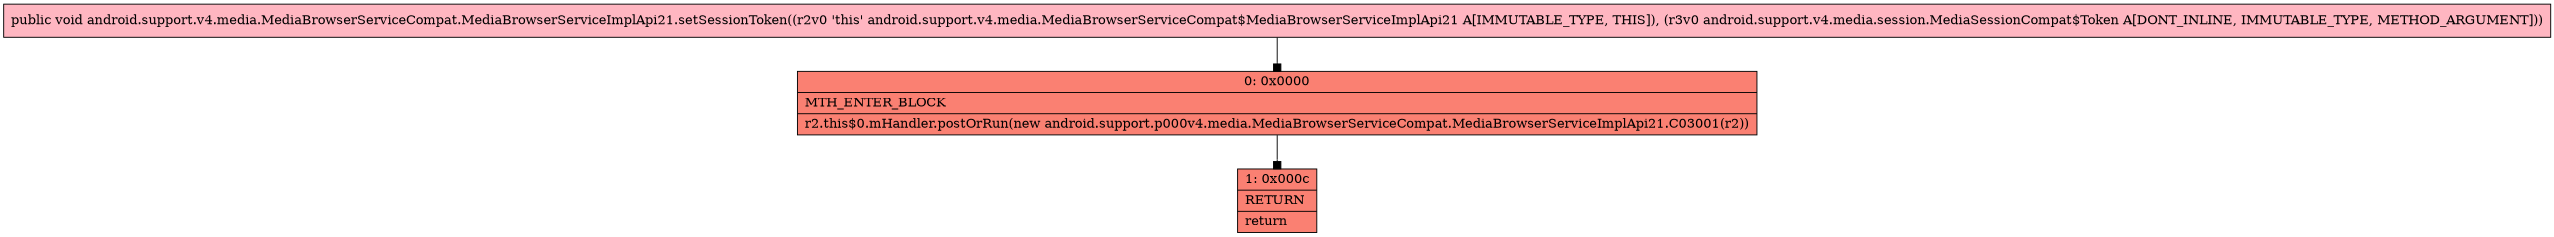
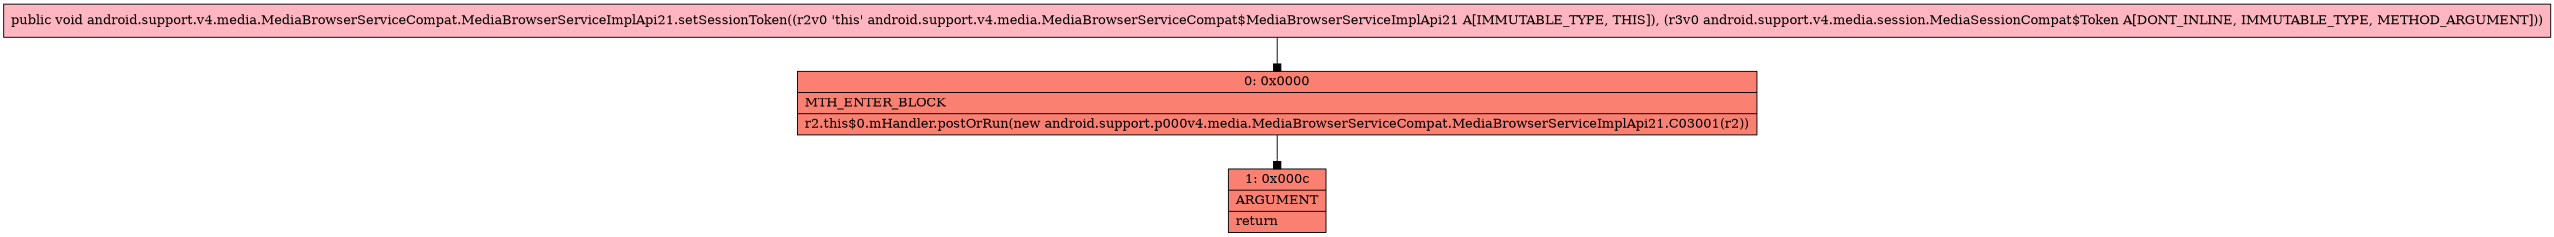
(1275, 200) -> (1277, 200)
